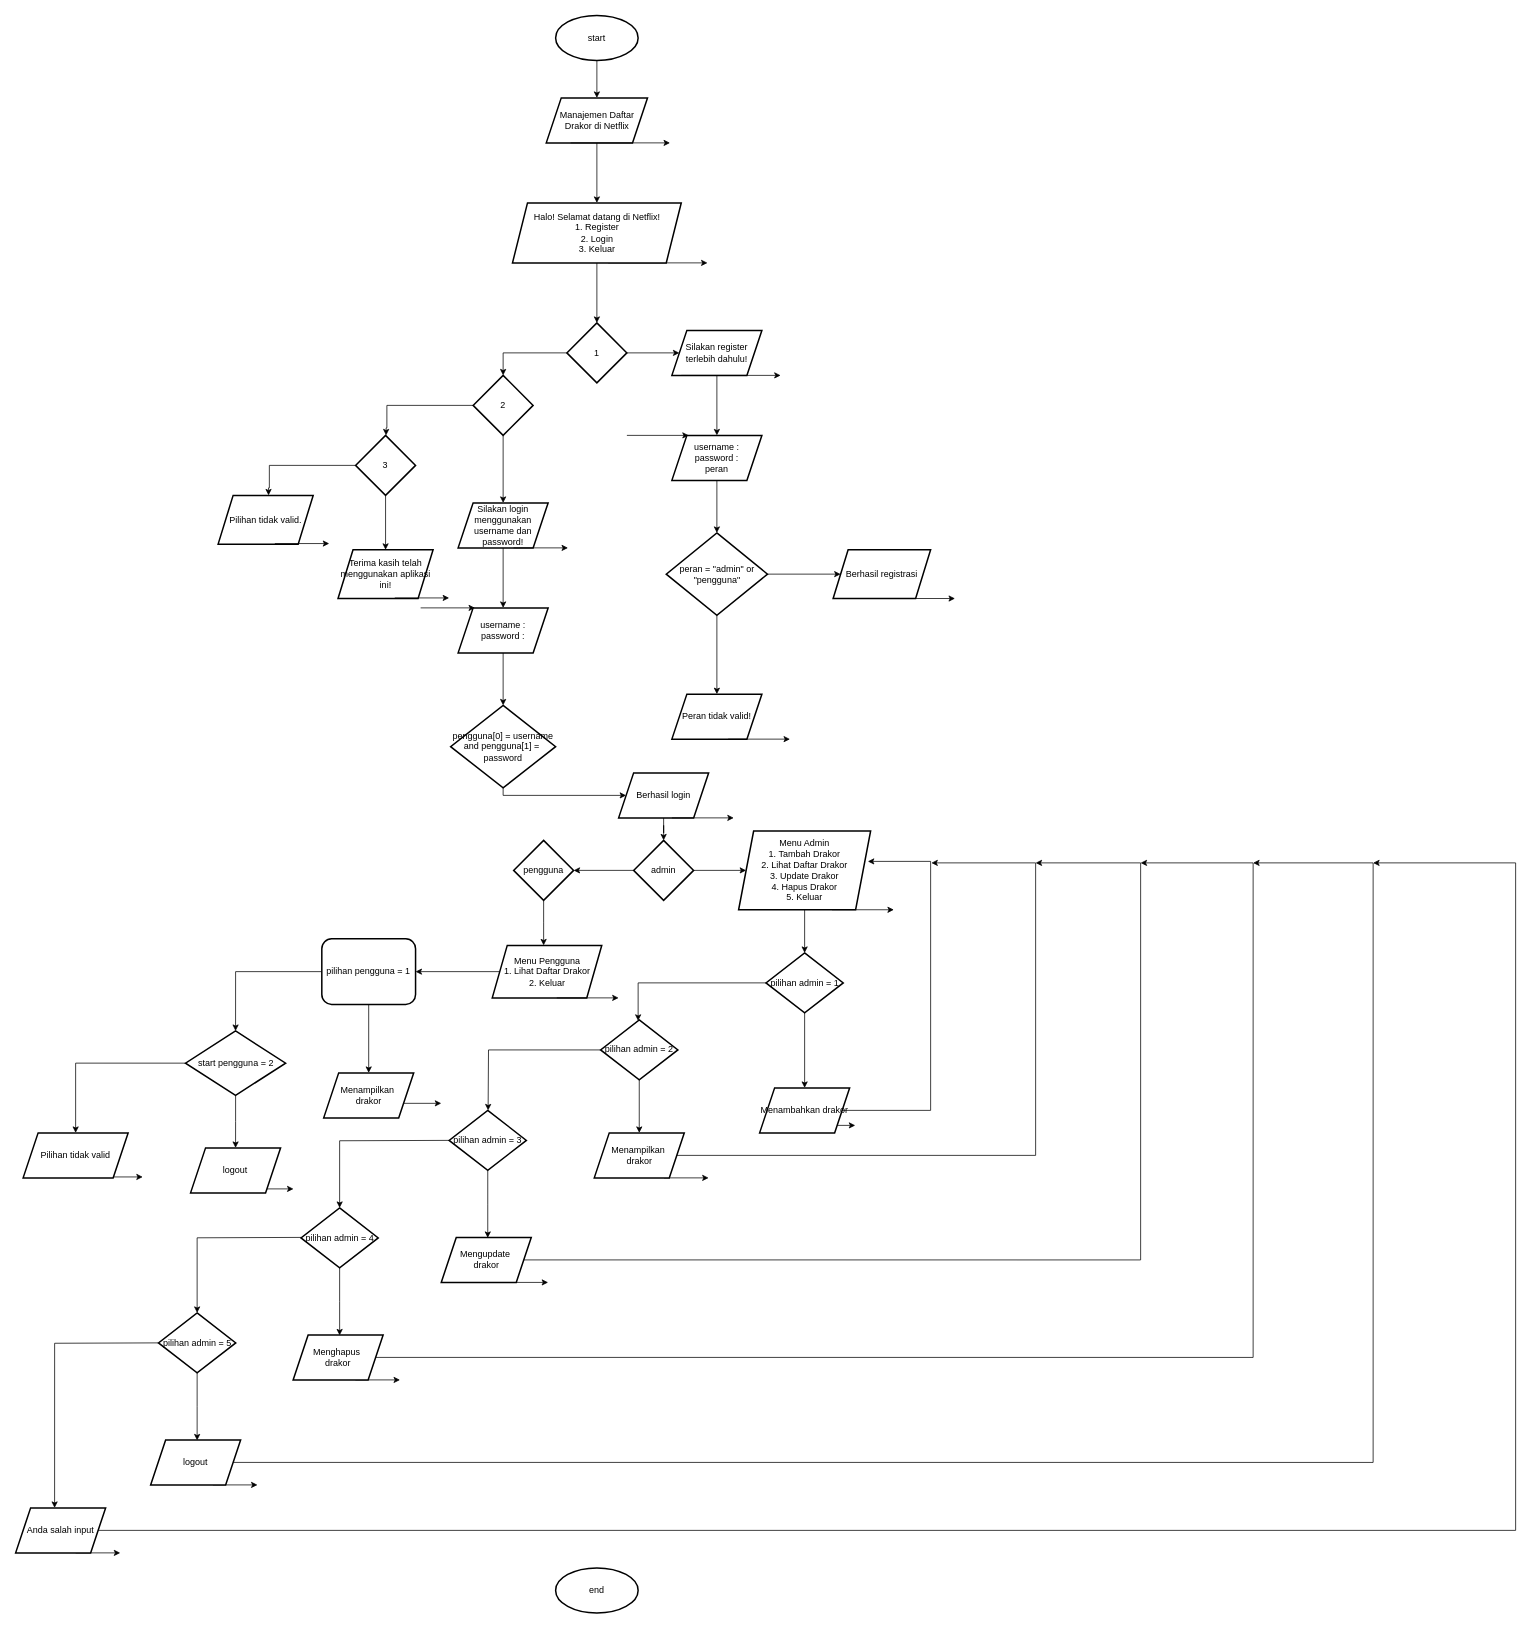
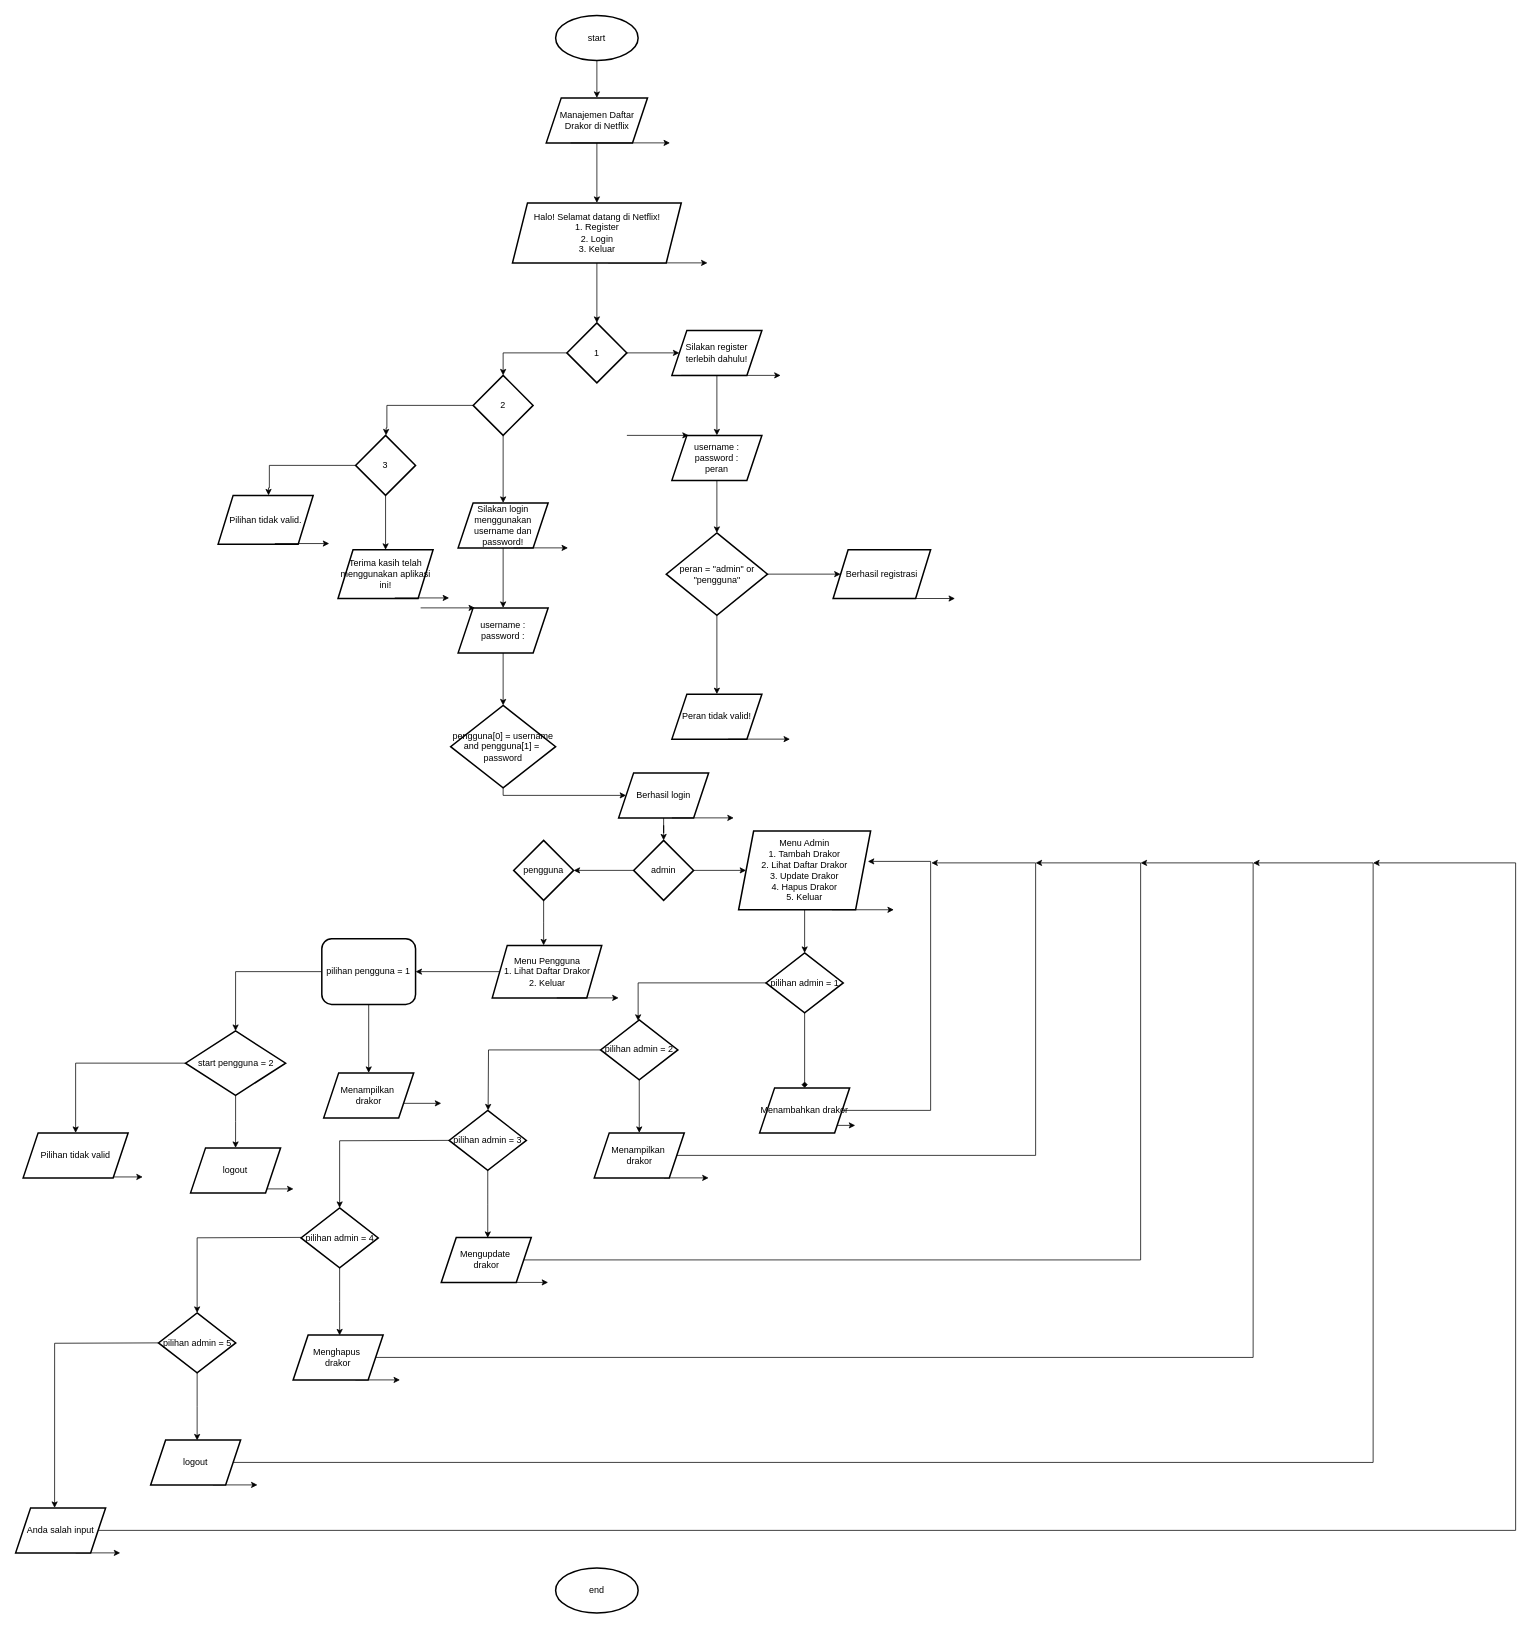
(804, 1081) -> (804, 1081)
